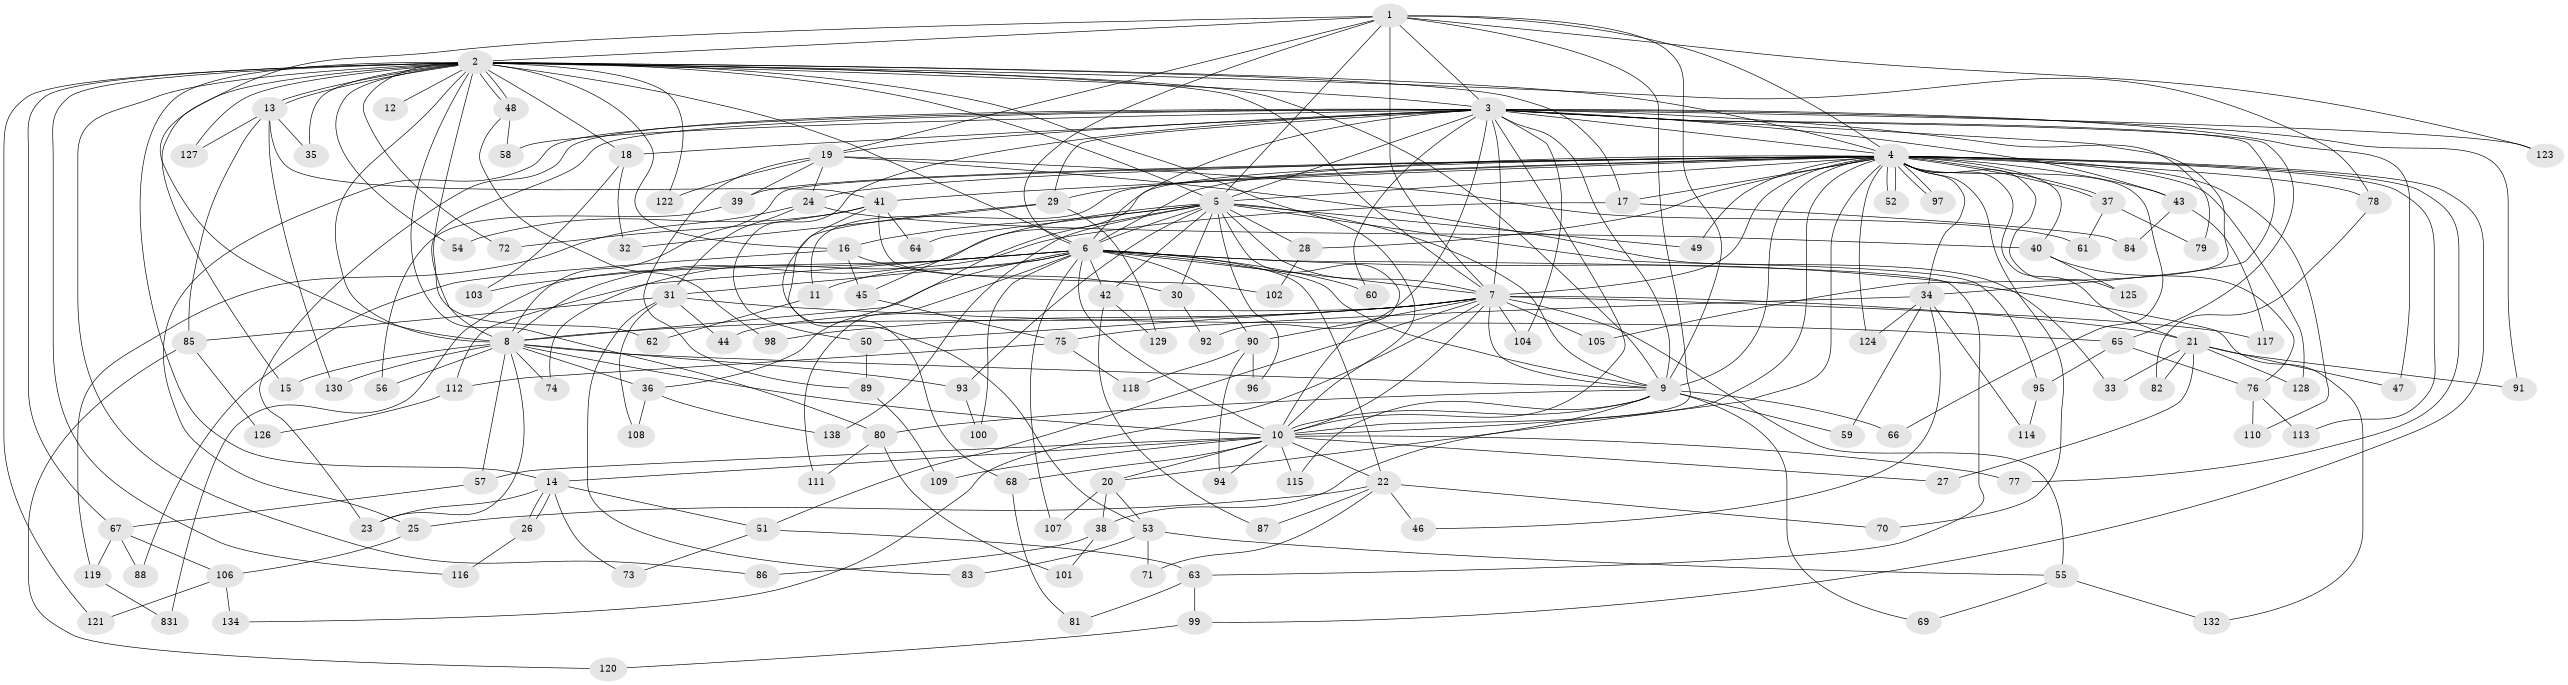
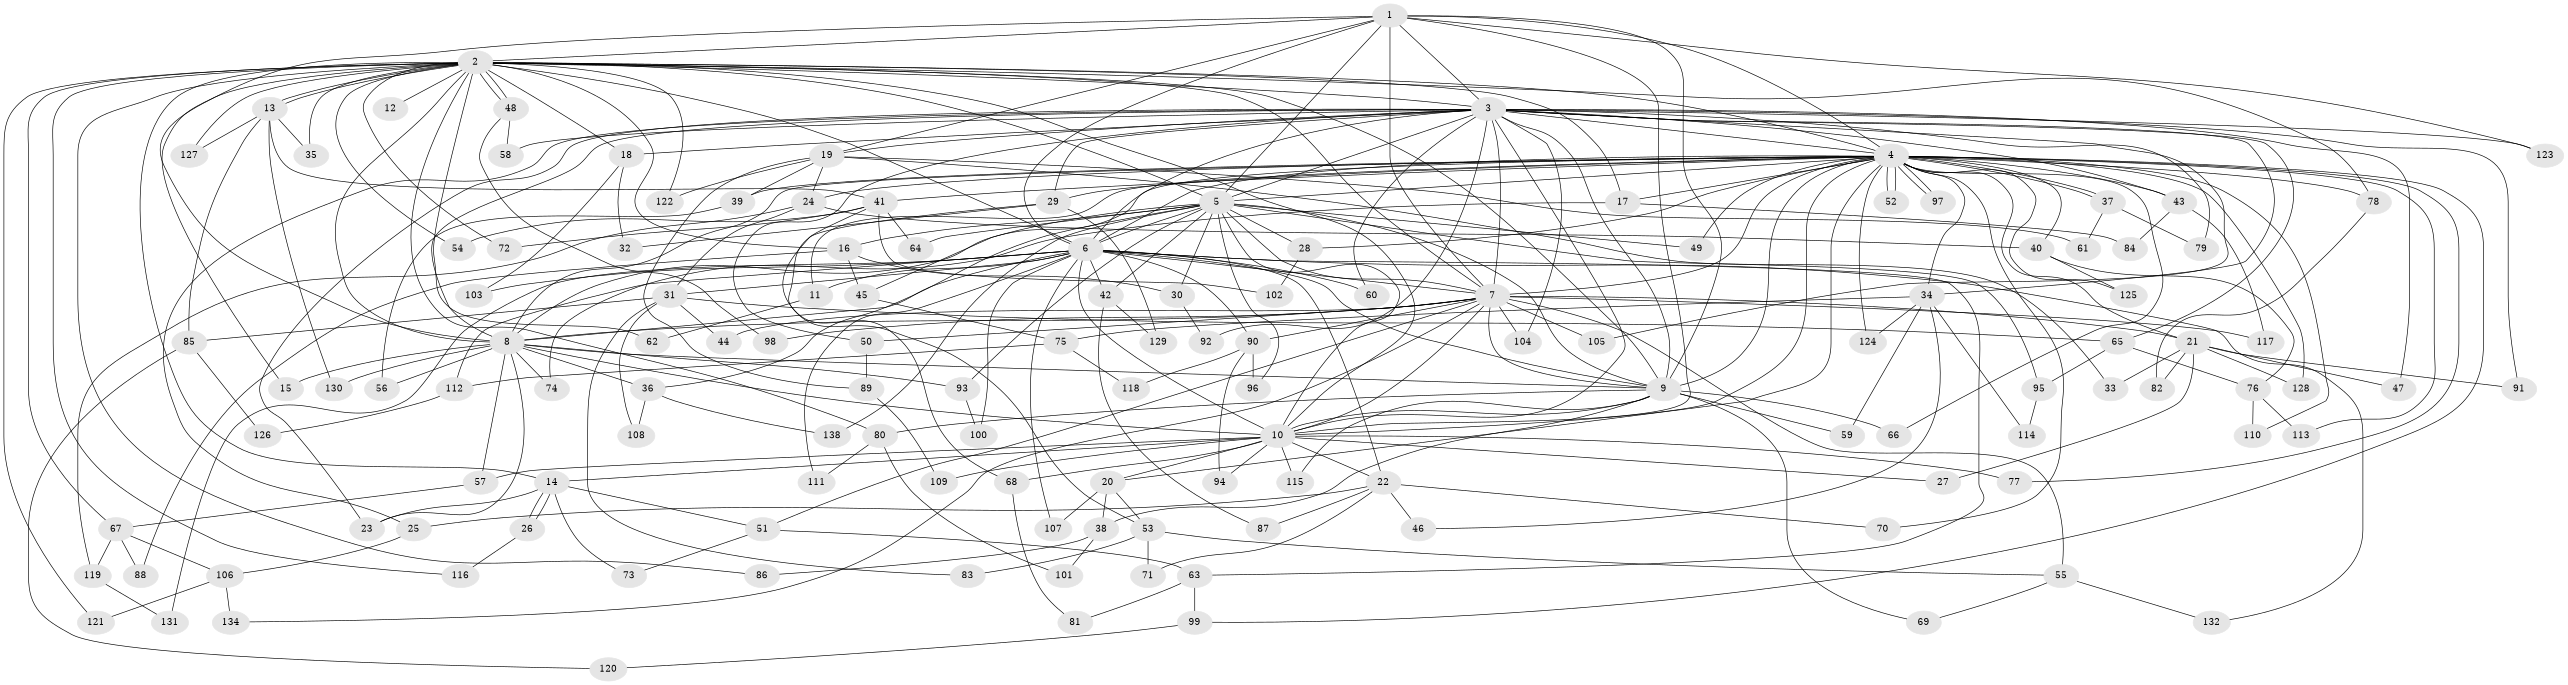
(170, 623) -> (170, 623)
